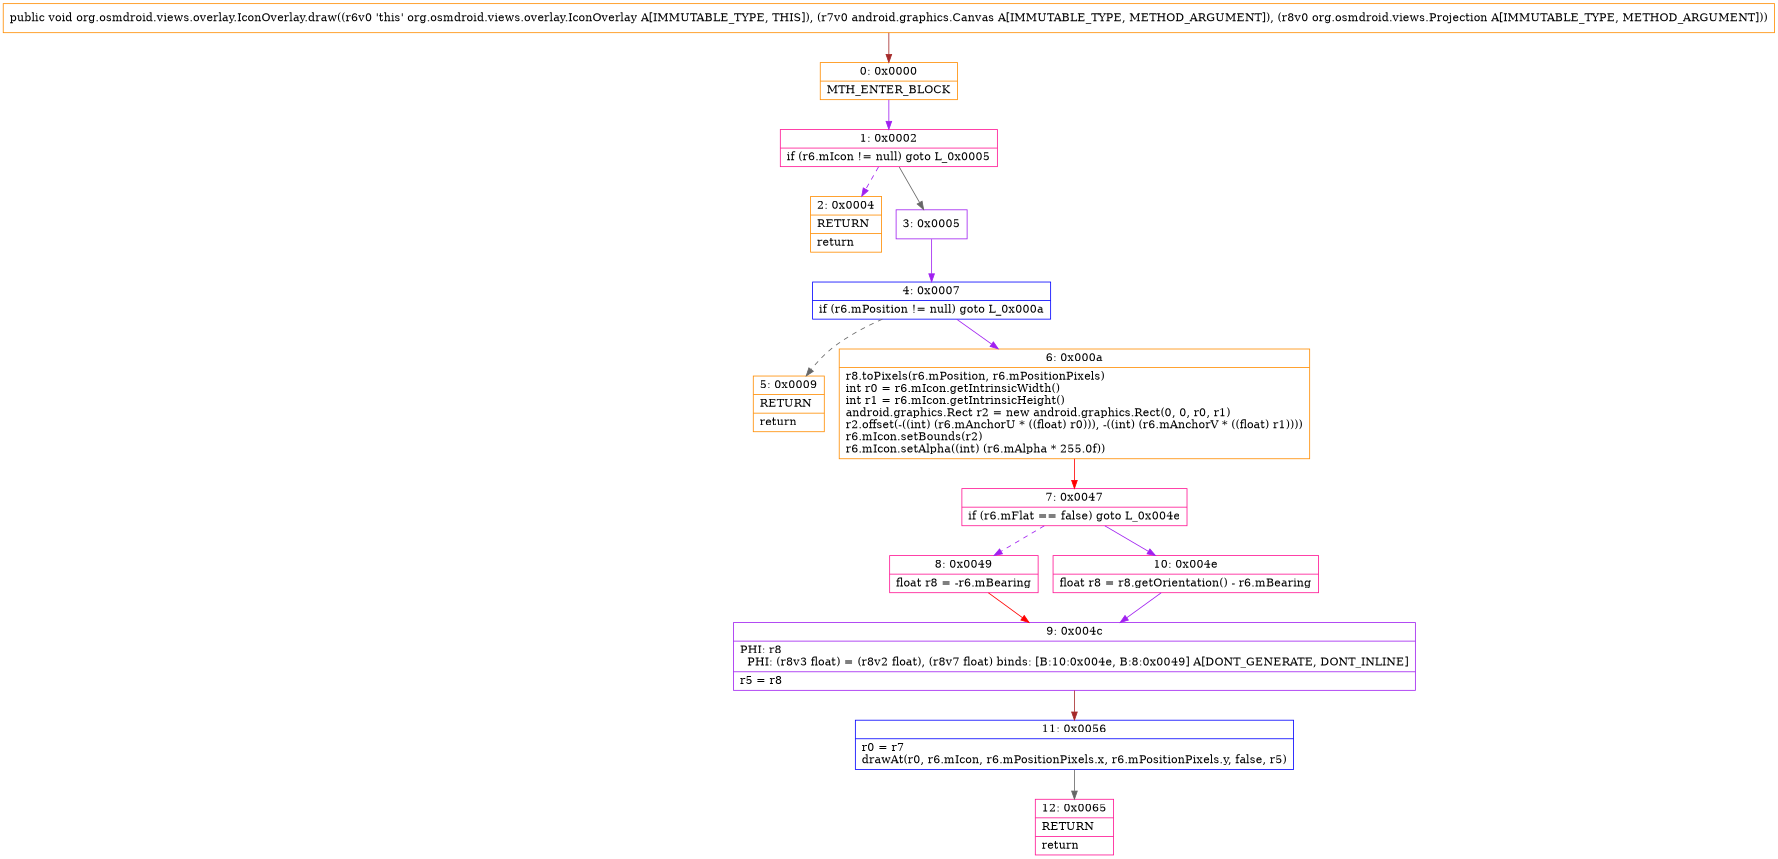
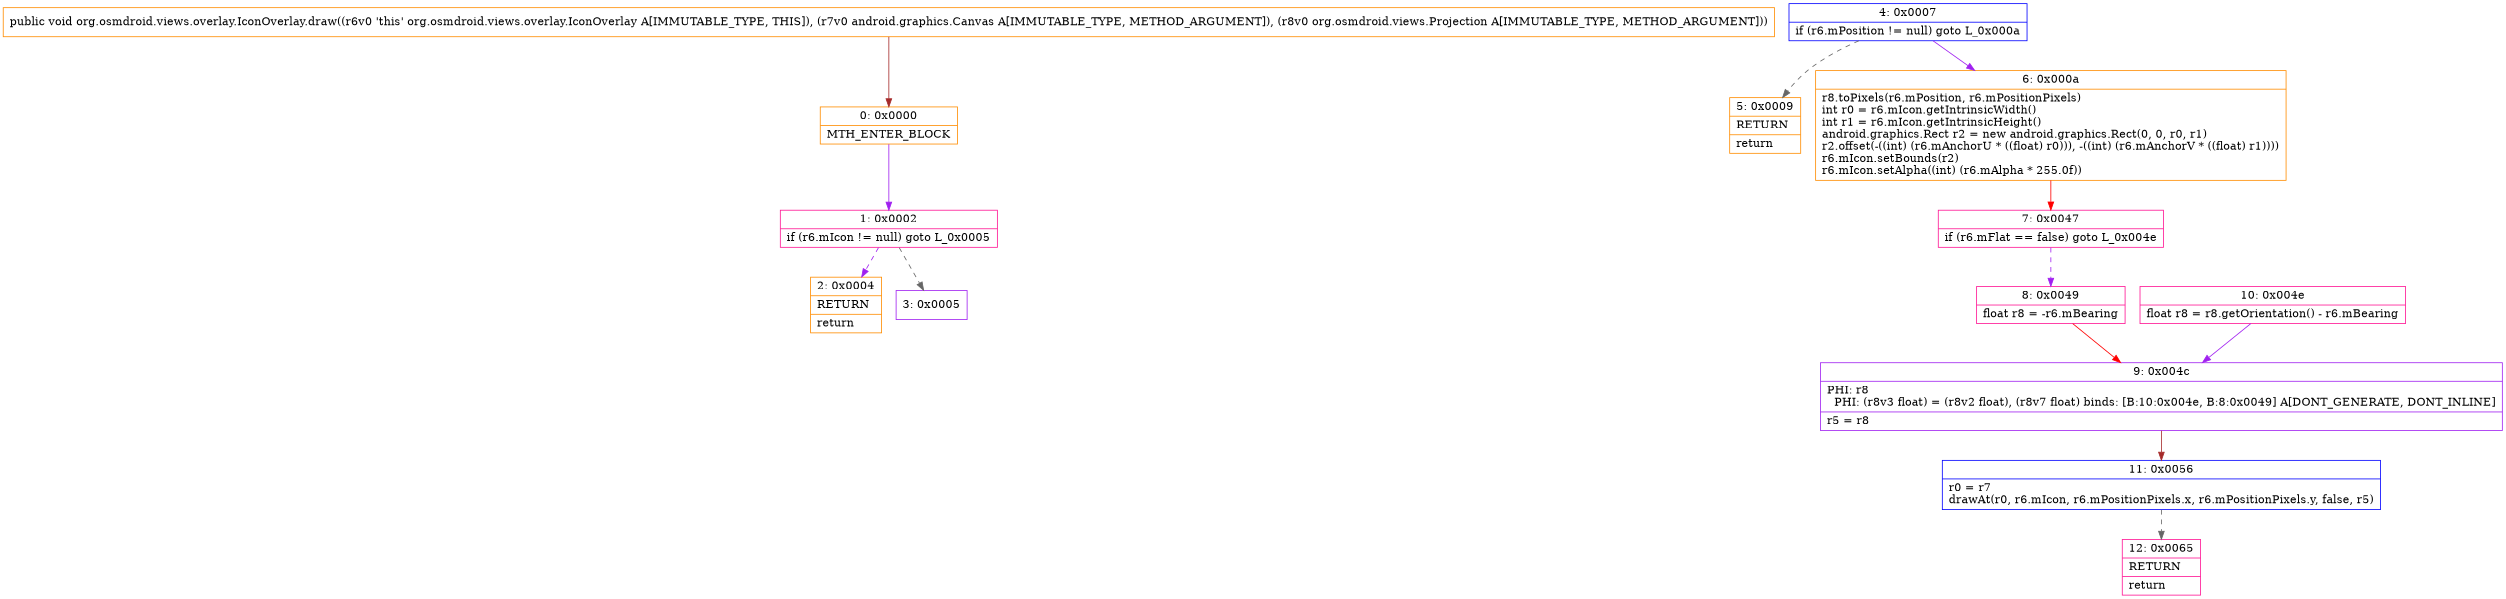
(909, 185) -> (909, 265)
(932, 256) -> none
(1127, 539) -> none
(1074, 780) -> (2161, 520)
